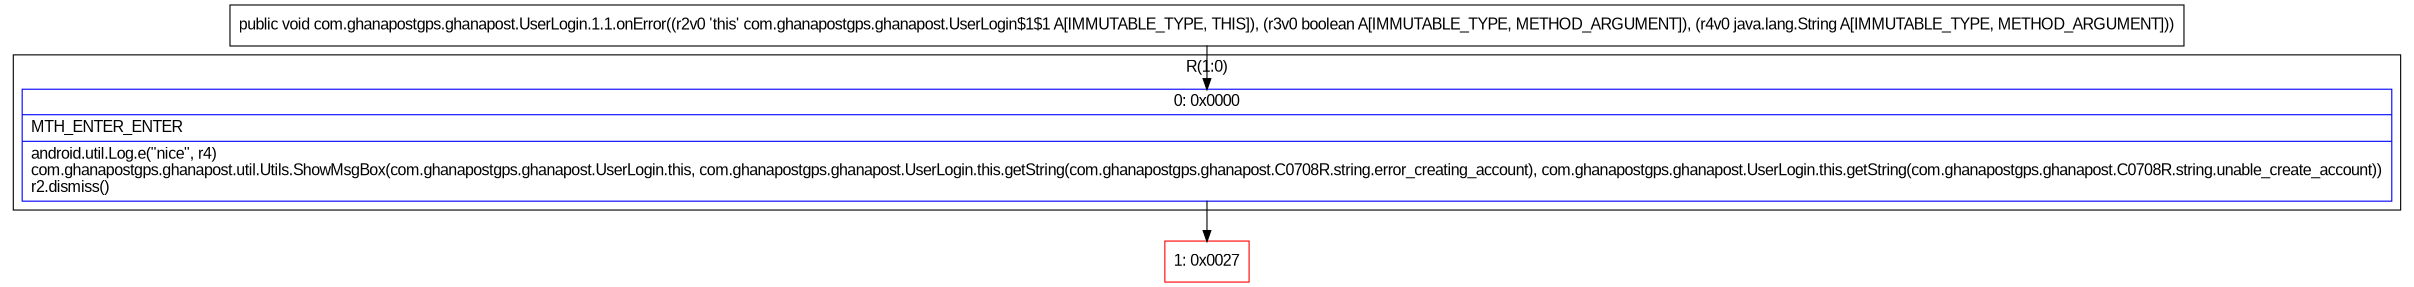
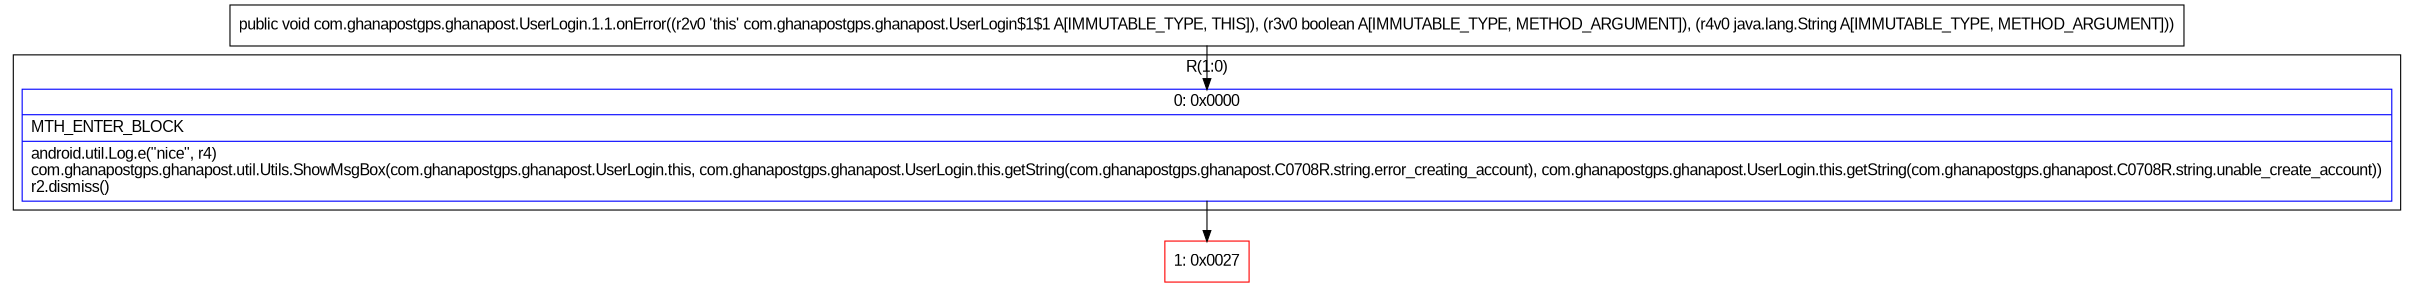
(107, 127) -> (108, 127)
